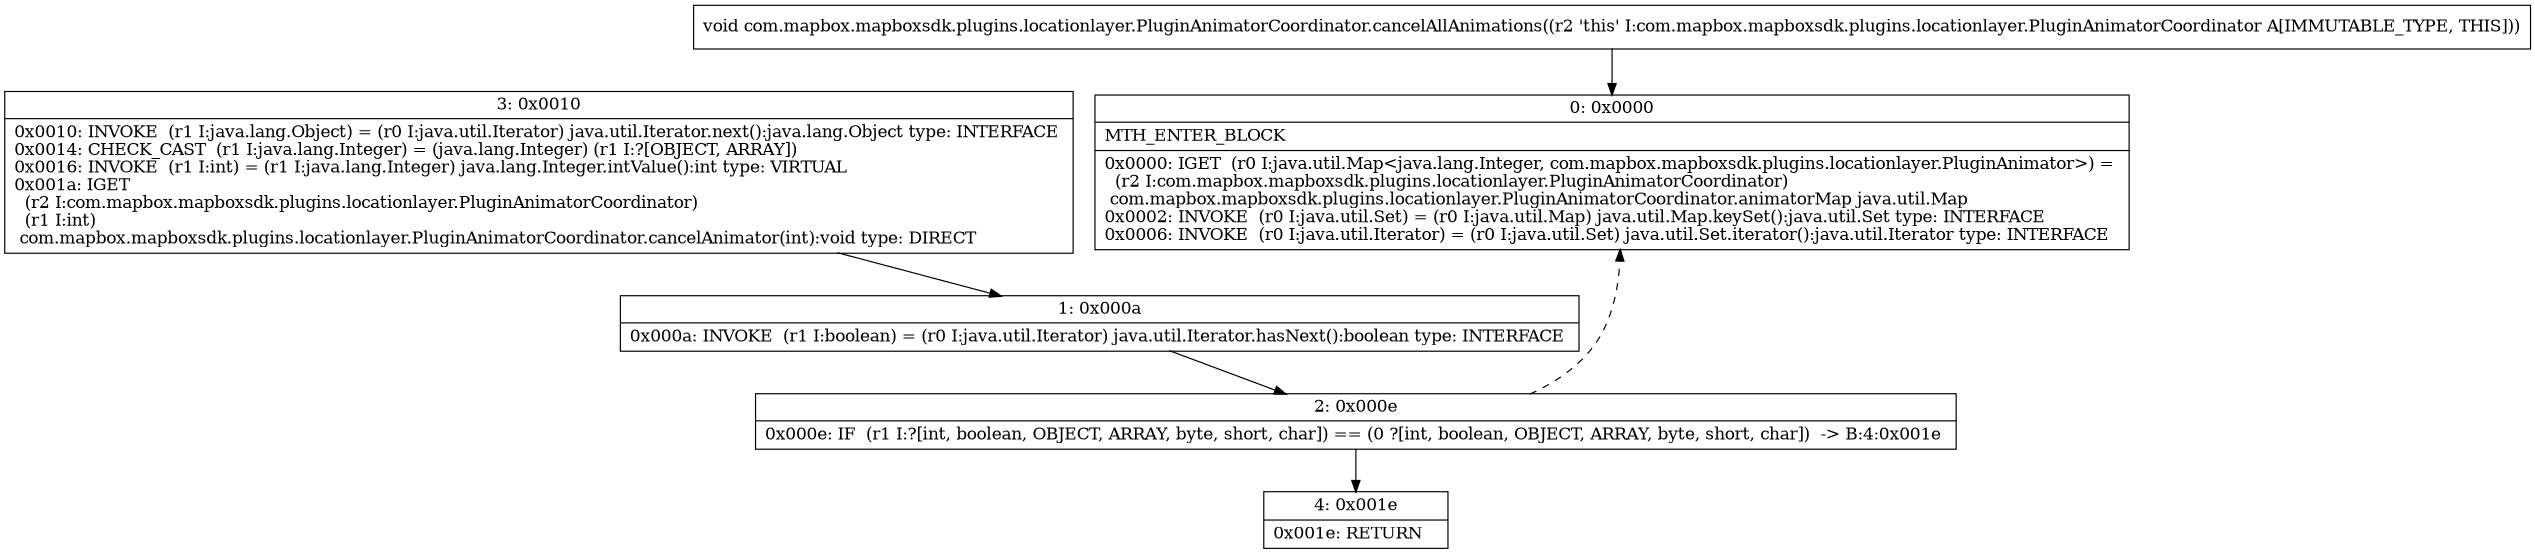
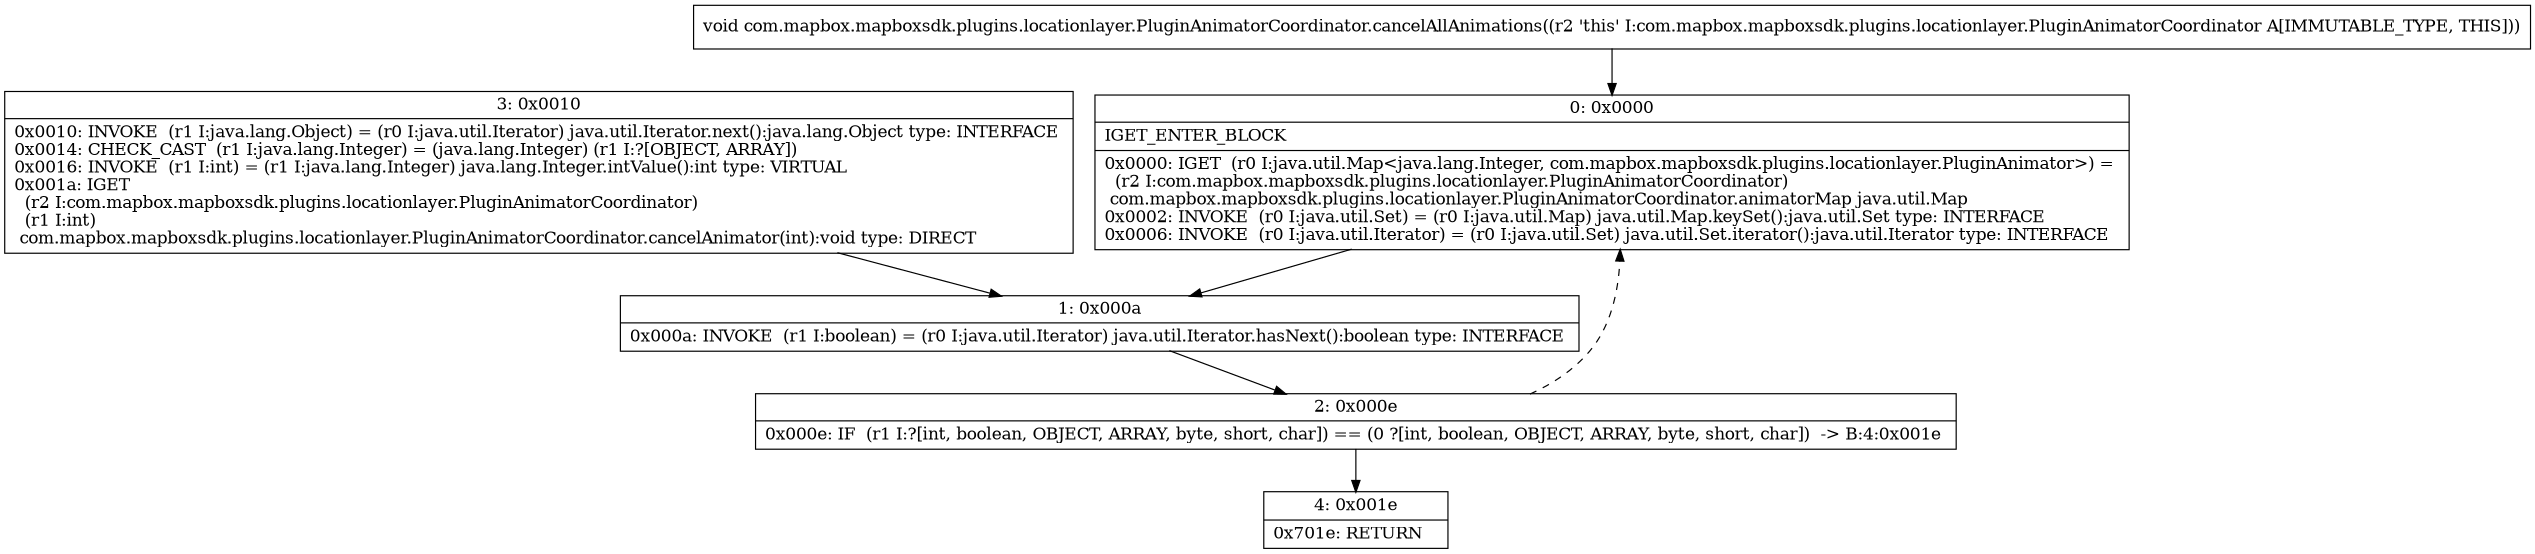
(1195, 136) -> (1195, 136)
none -> (1276, 271)
(1356, 534) -> (1356, 534)
